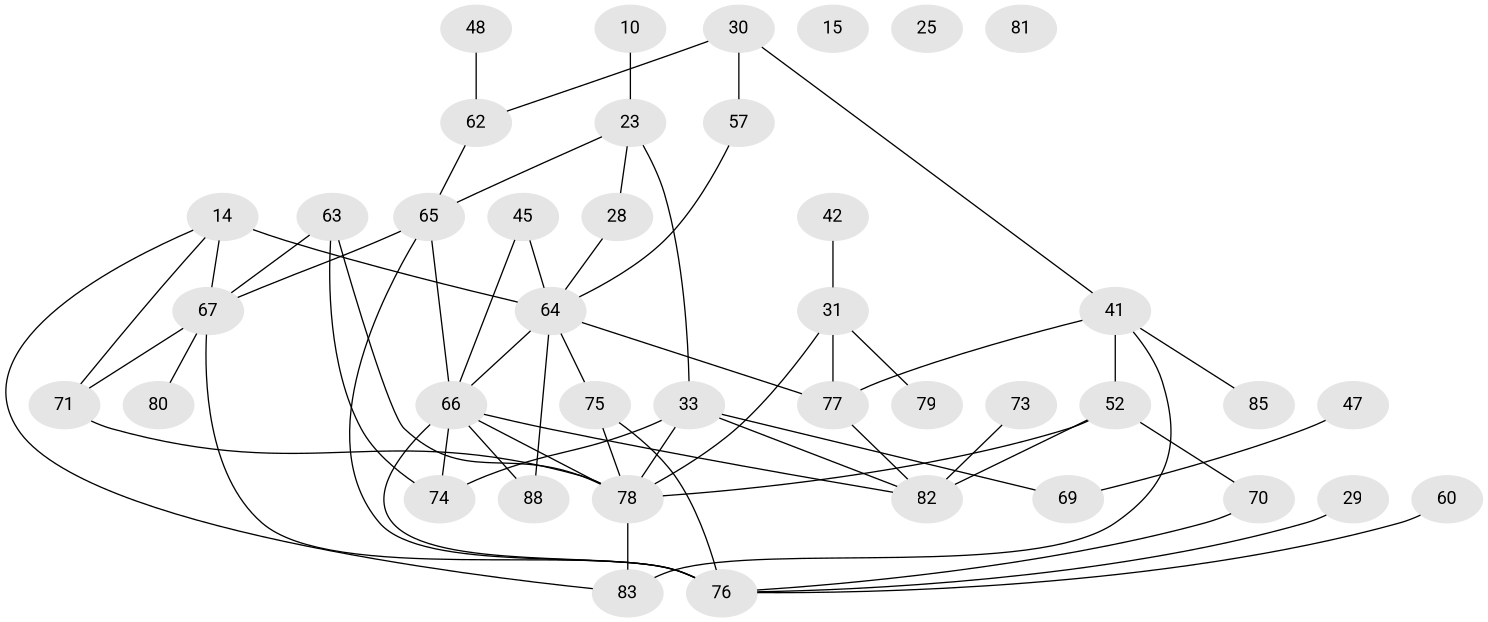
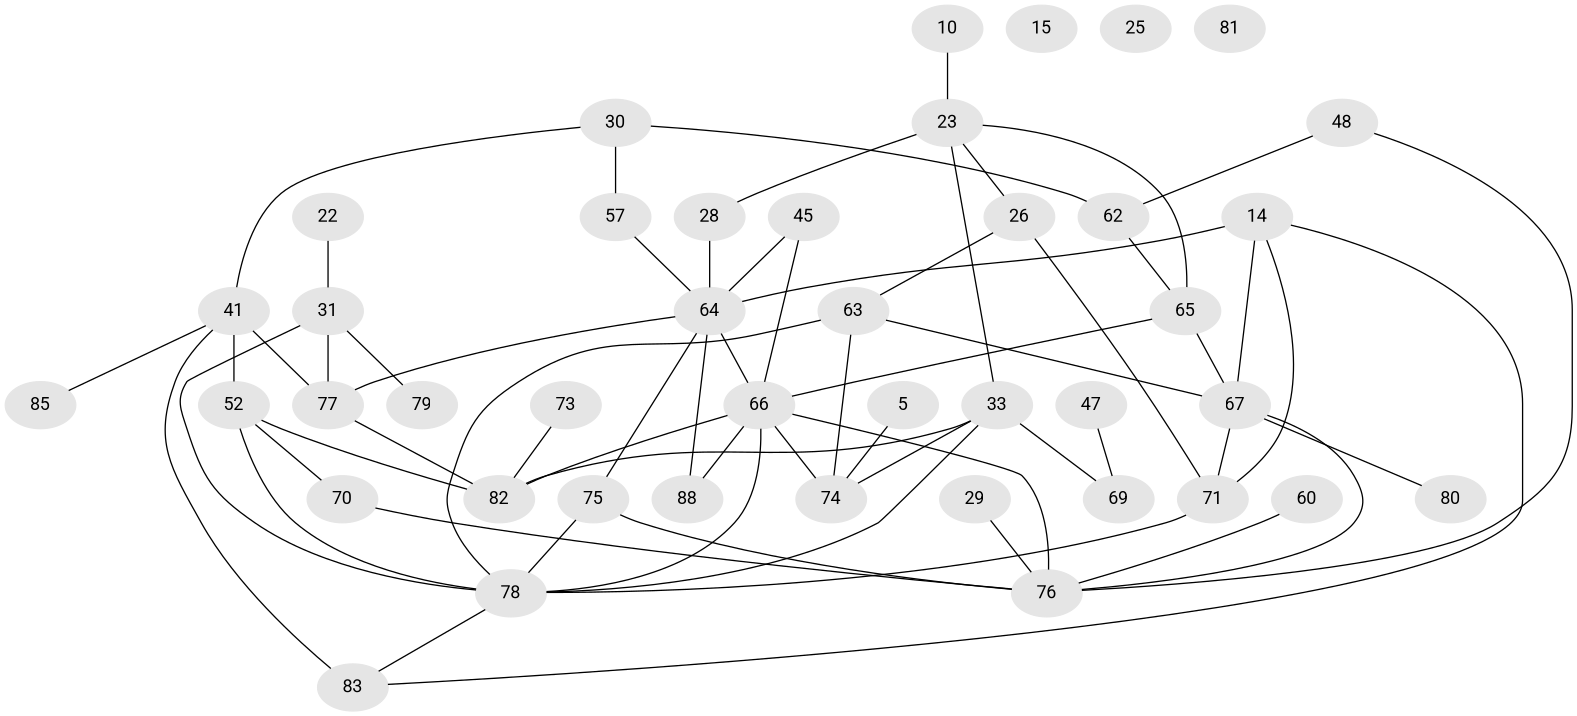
(833, 217) -> (328, 217)
none -> (1019, 217)
none -> (903, 405)
(377, 518) -> (1538, 493)
